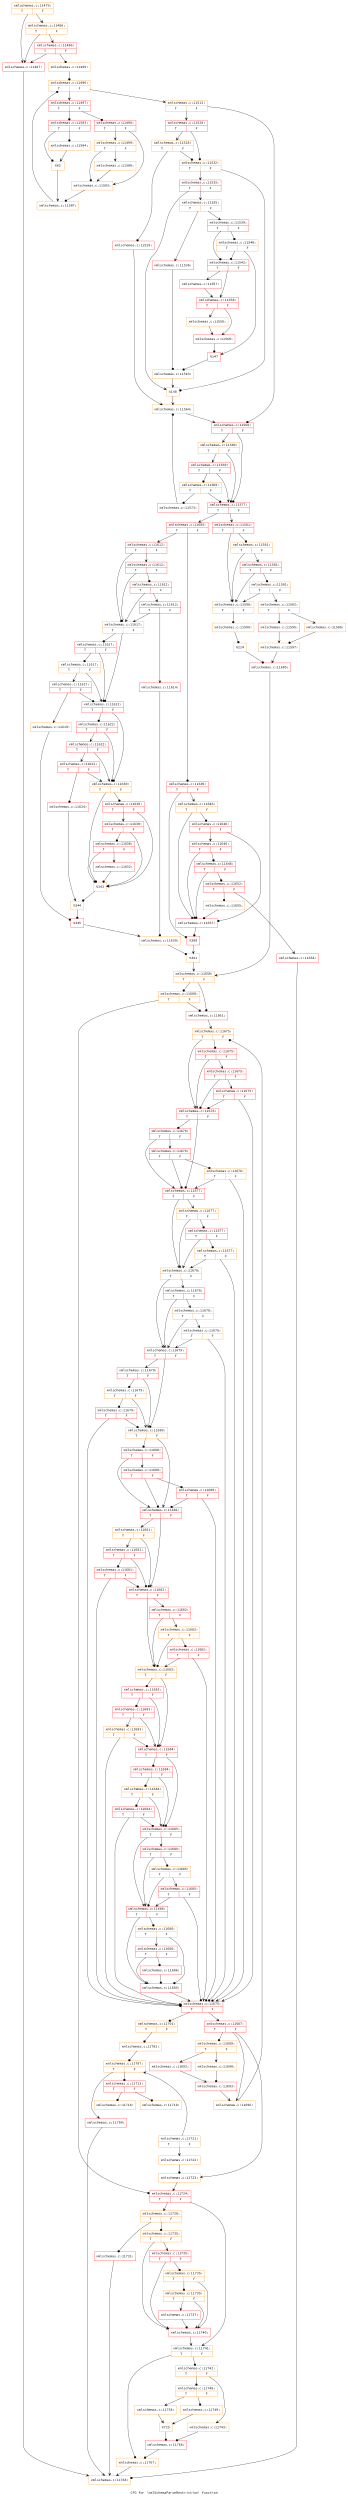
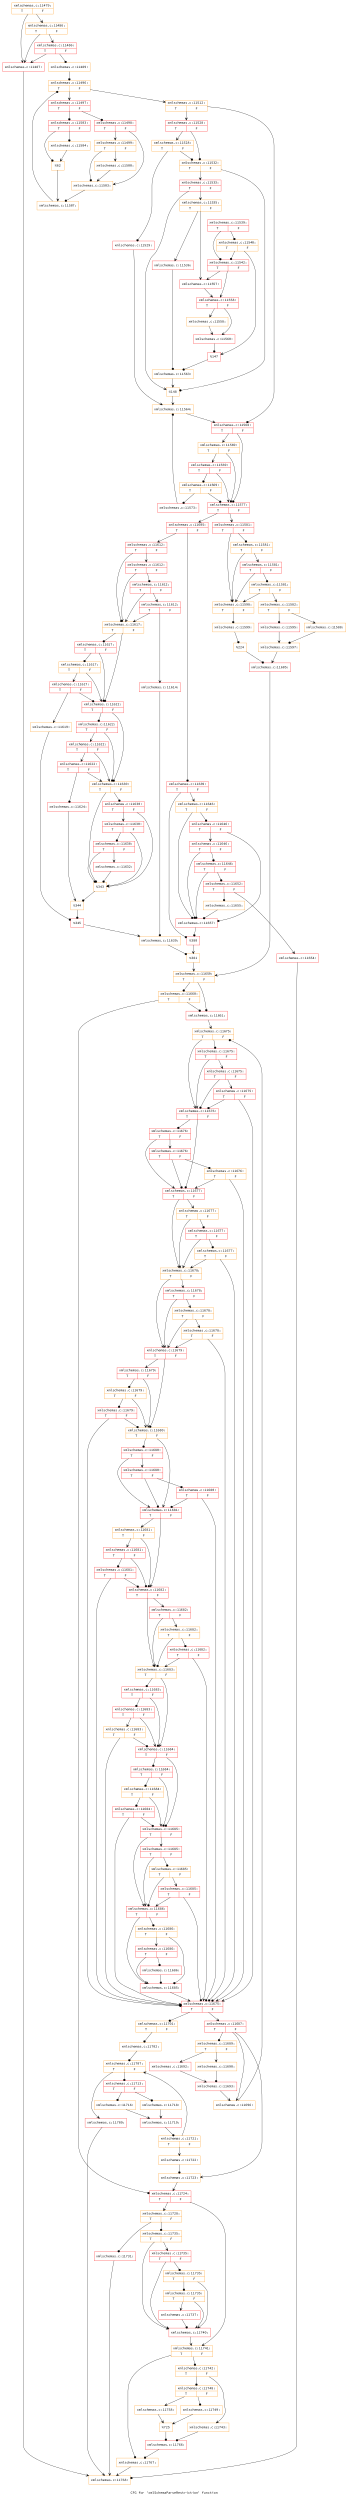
(213, 215) -> (201, 244)
none -> (161, 2123)
